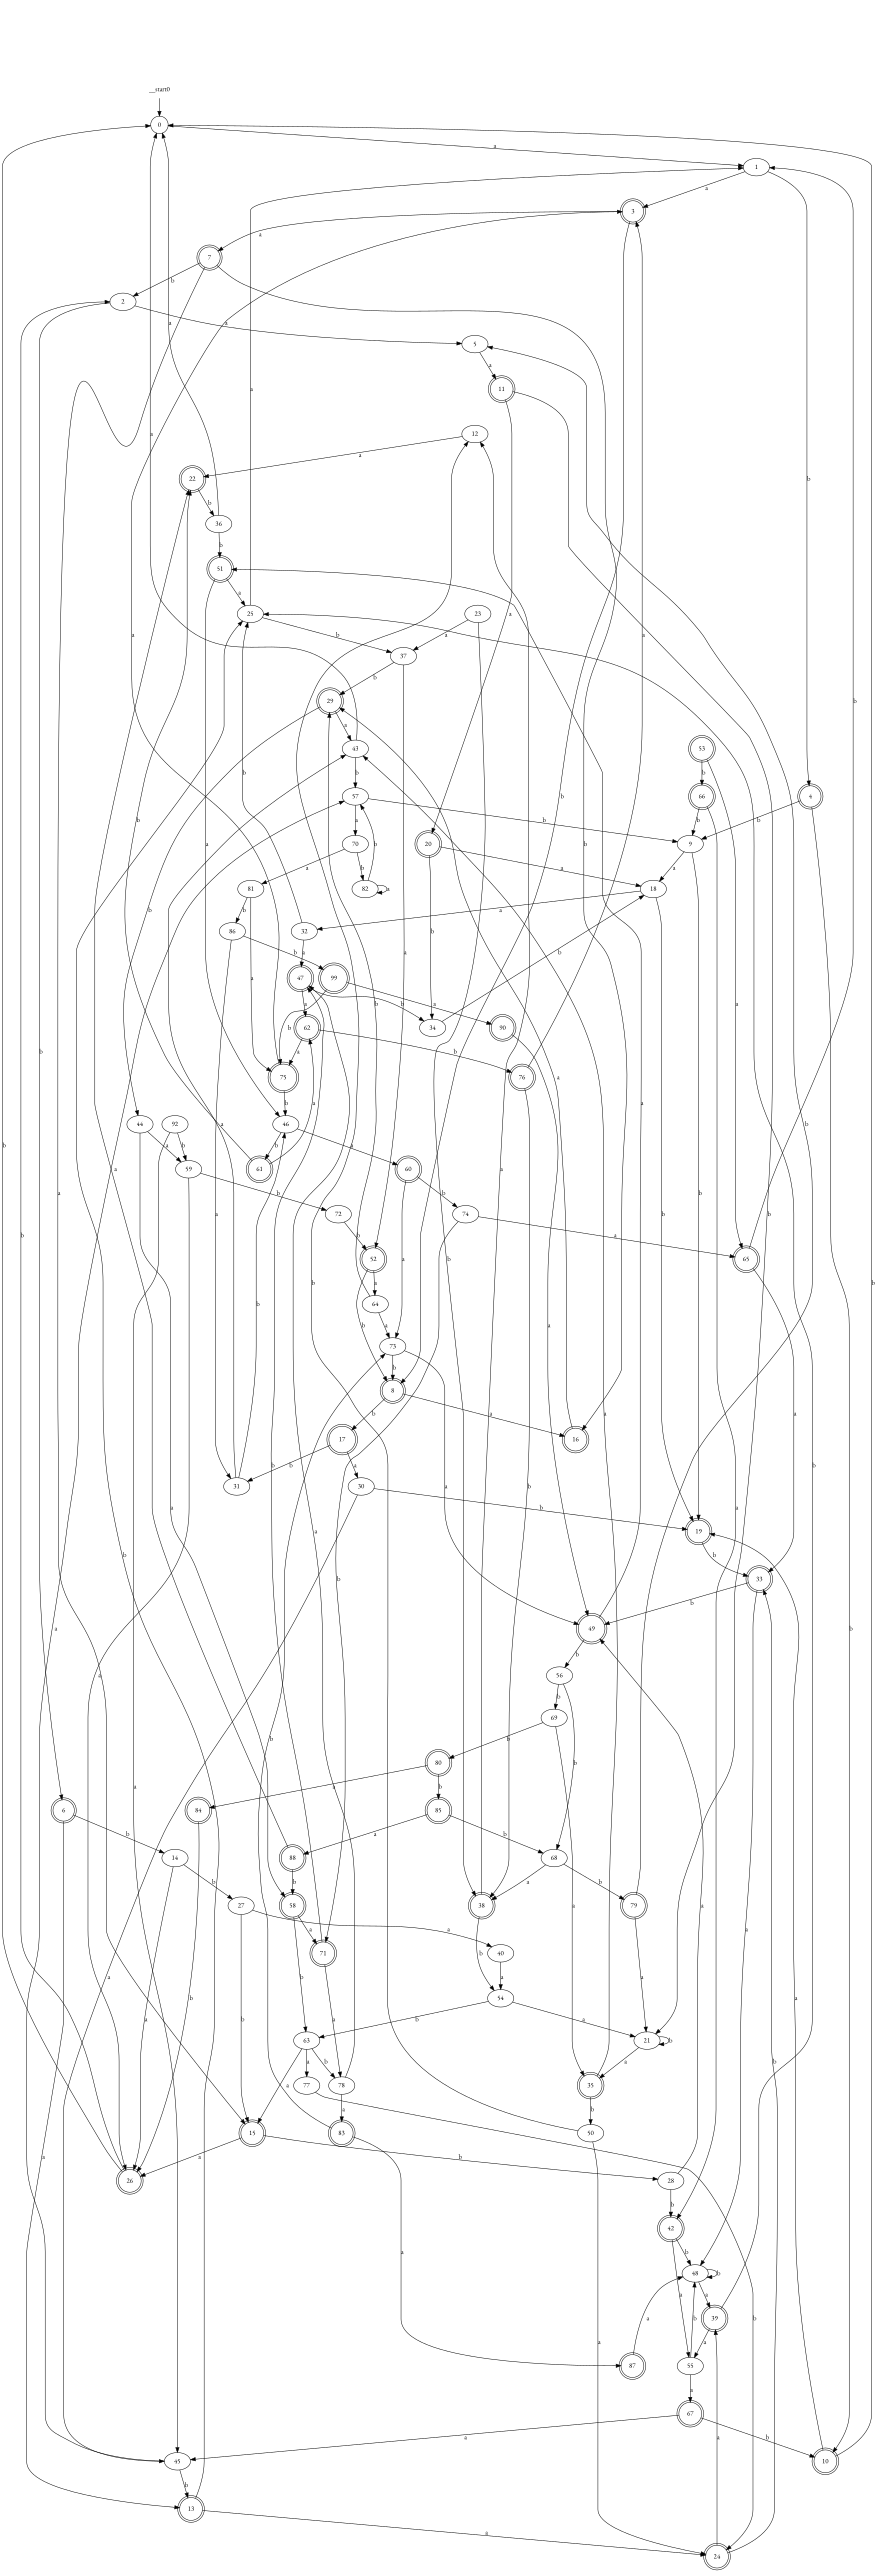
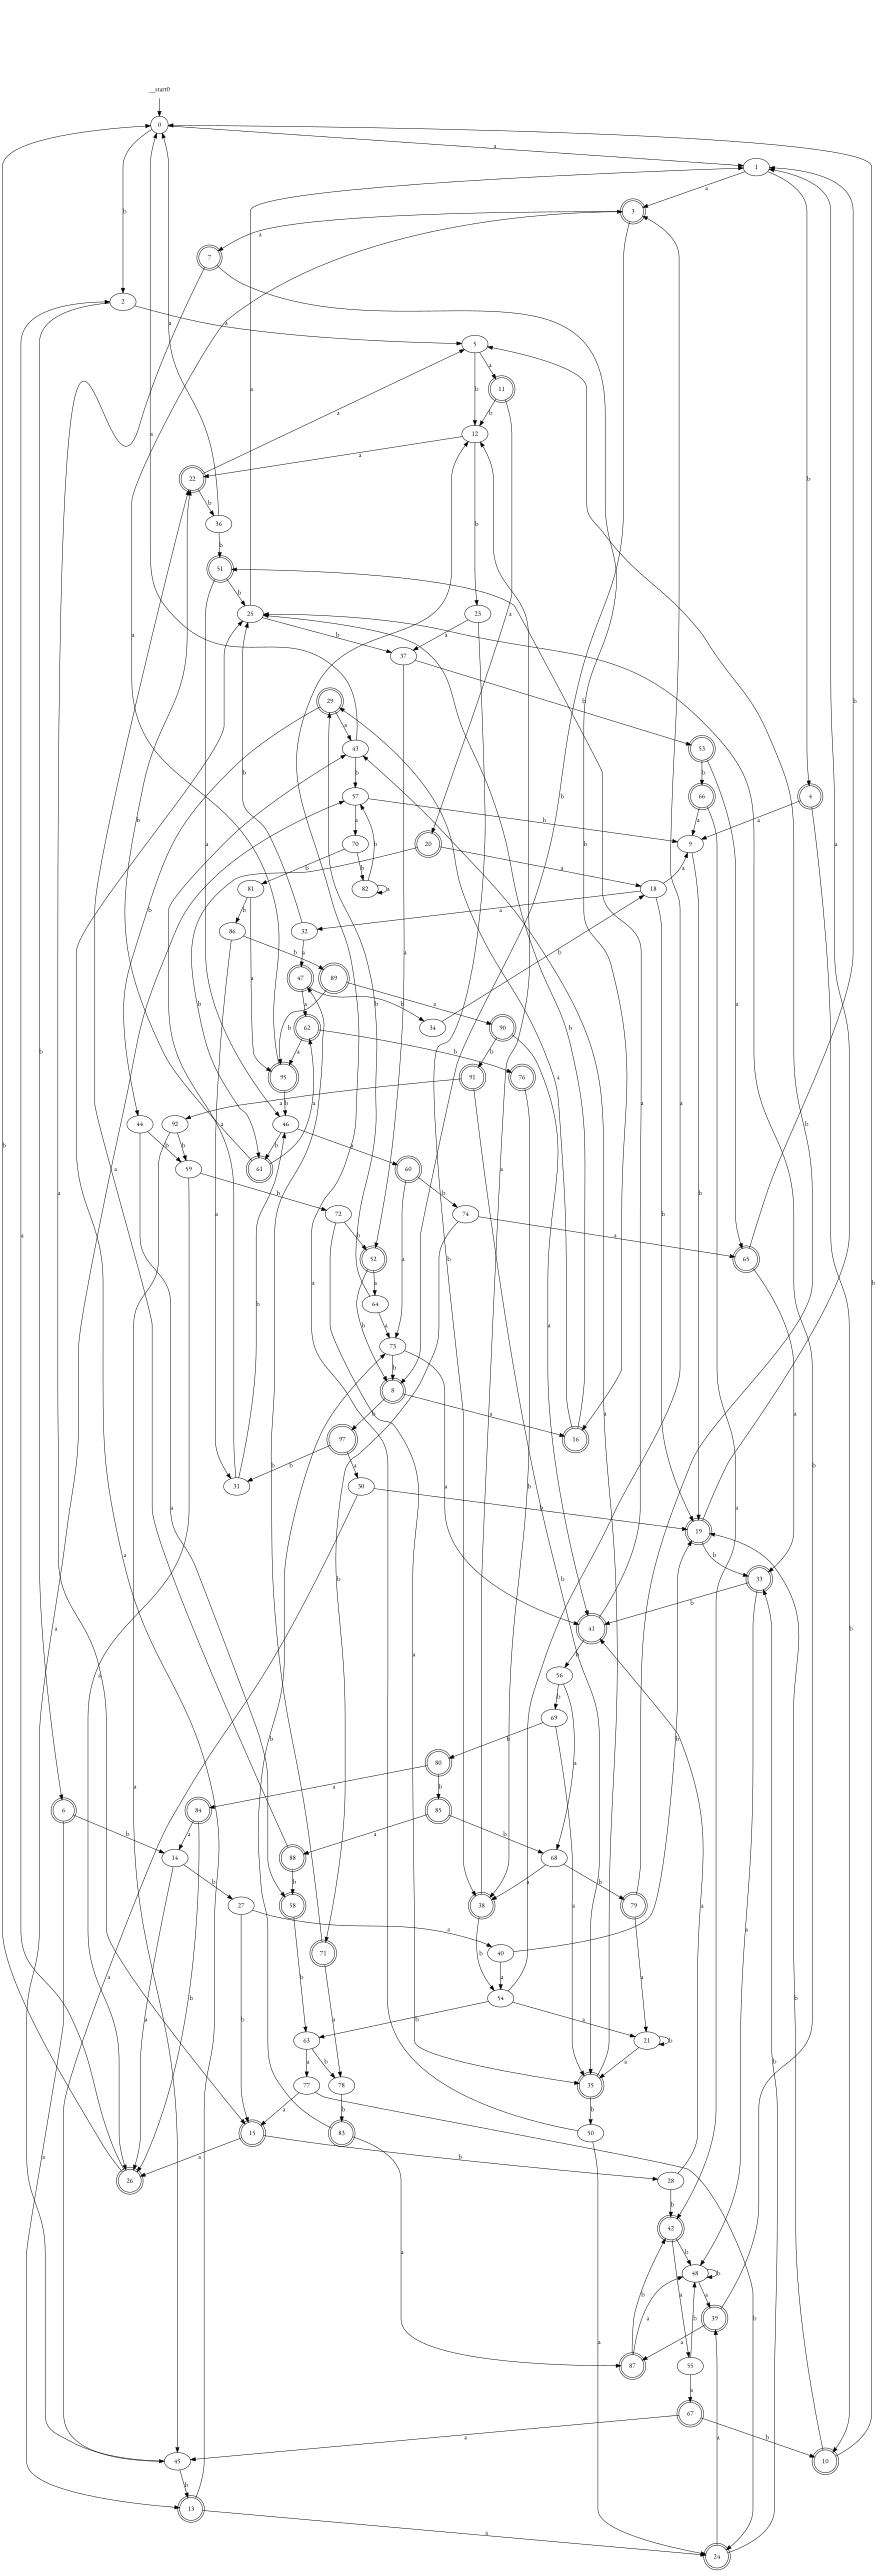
(172, 277) -> (123, 203)
none -> (475, 387)
none -> (331, 413)
none -> (475, 522)
(240, 593) -> (240, 593)
(642, 658) -> (680, 1117)
(369, 677) -> (551, 702)
(699, 820) -> (699, 820)
(759, 820) -> (759, 820)
none -> (835, 848)
(673, 865) -> (677, 872)
(307, 868) -> (307, 868)
(431, 935) -> (197, 924)
none -> (534, 952)
(334, 978) -> (334, 978)
(283, 1077) -> (283, 1077)
none -> (472, 1077)
(167, 1145) -> (167, 1145)
(770, 1166) -> (489, 410)
(22, 1235) -> (22, 1235)
(314, 1283) -> (314, 1283)
(342, 1440) -> (342, 1440)
(312, 1523) -> none
(125, 1555) -> (125, 1555)
(592, 1629) -> (592, 1629)
none -> (413, 1701)
(576, 1763) -> (576, 1763)
none -> (670, 1802)
none -> (187, 1833)
(306, 1928) -> none
(796, 1998) -> (796, 1998)
(282, 2082) -> (282, 2107)
(344, 2109) -> (344, 2109)
none -> (639, 2297)
(703, 2341) -> (676, 2342)
